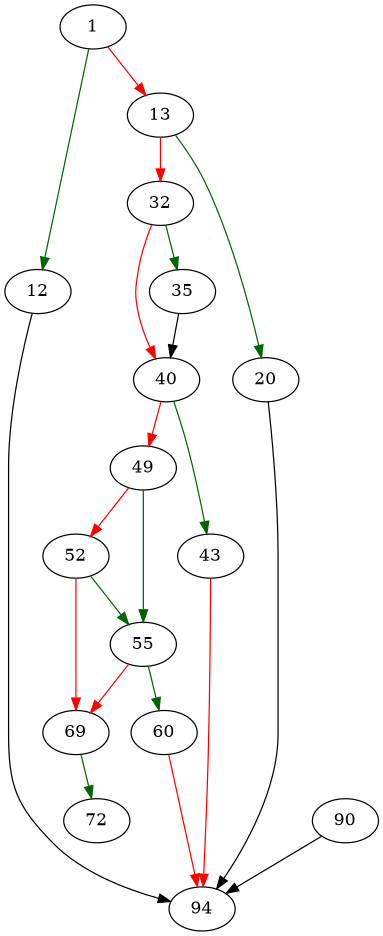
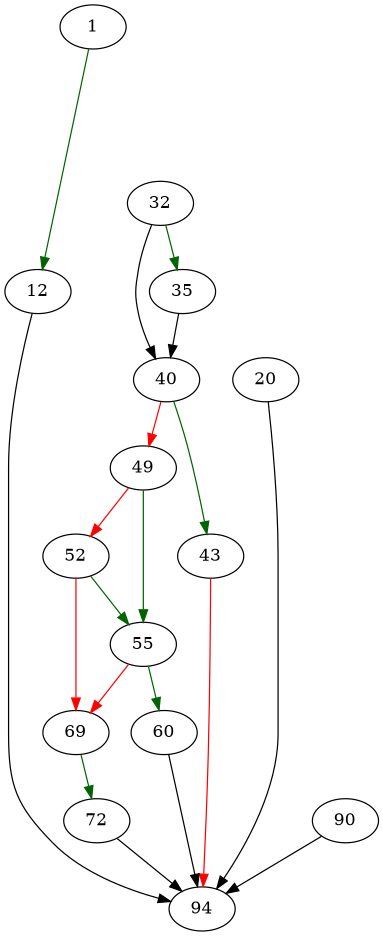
(160, 115) -> none
(136, 286) -> (136, 286)
(182, 814) -> (182, 814)
none -> (145, 861)
